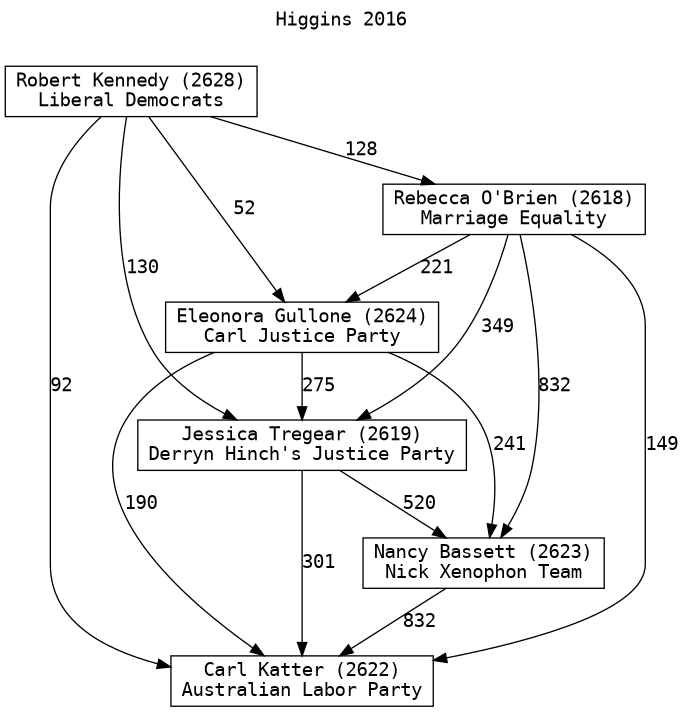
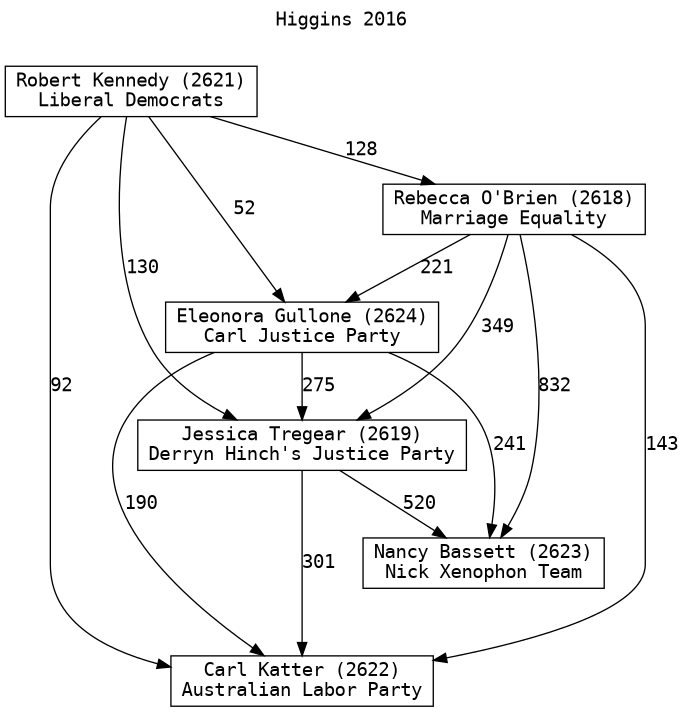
(131, 91) -> (131, 91)
(662, 445) -> (662, 445)
(399, 618) -> none
